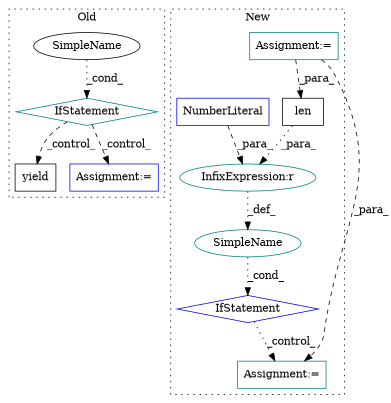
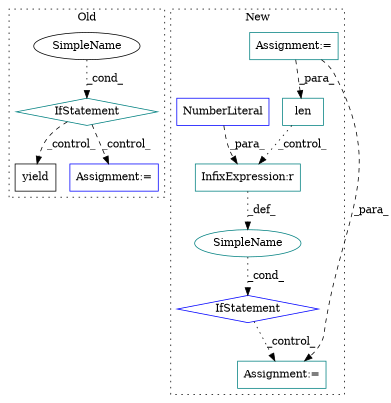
(303, 112) -> (303, 112)
(298, 145) -> (302, 145)
(248, 178) -> (248, 178)
